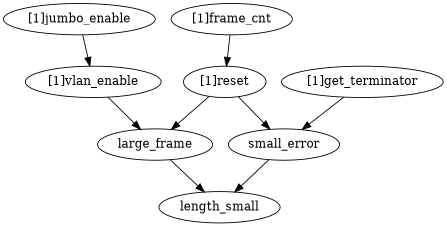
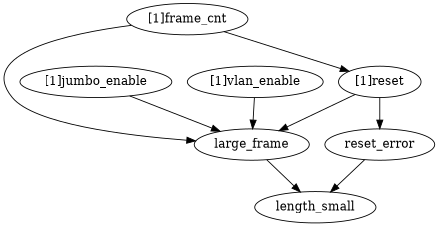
(85, 46) -> (171, 112)
(362, 82) -> none
none -> (19, 103)
(284, 145) -> (380, 145)
